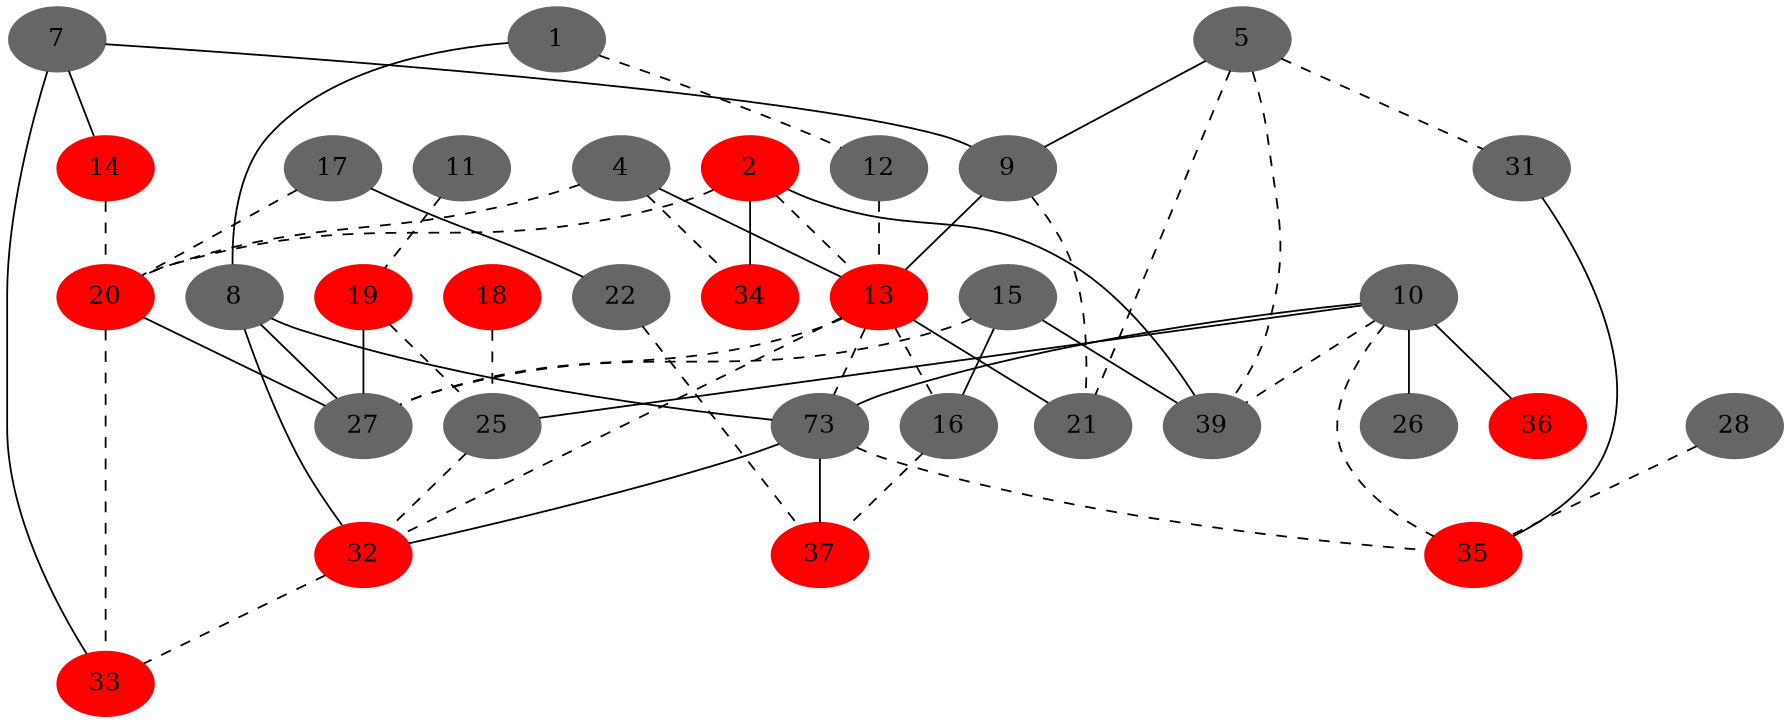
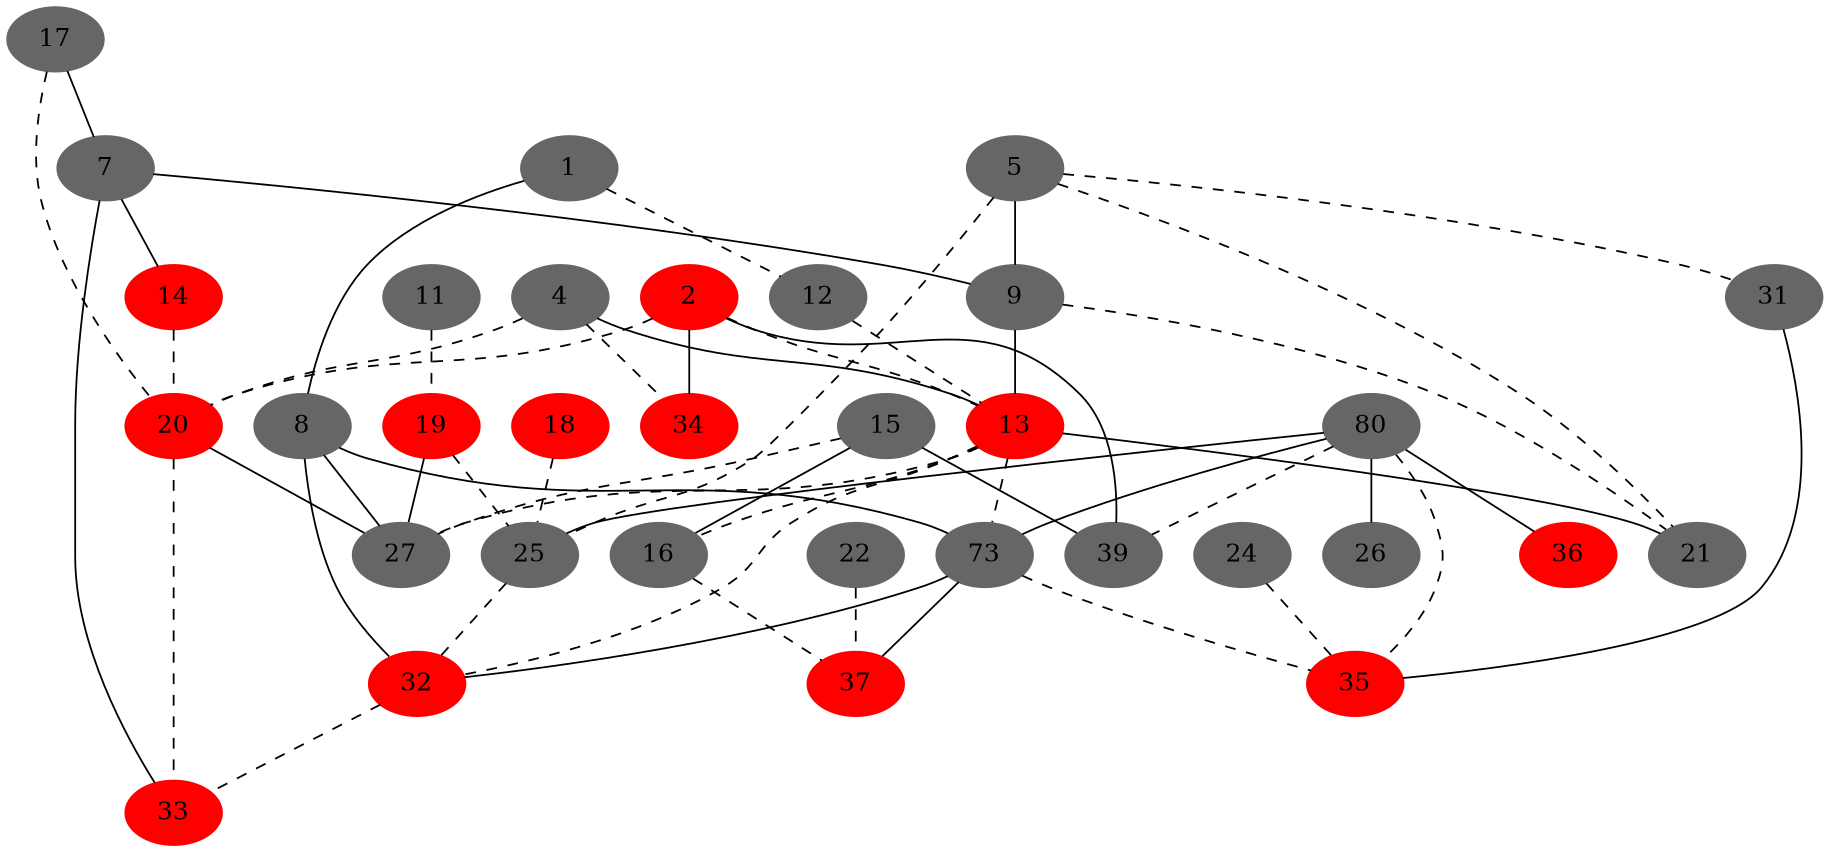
(1280, 238) -> (809, 405)
(504, 243) -> (81, 104)
(1409, 297) -> (1371, 426)
(1735, 426) -> (1242, 555)
